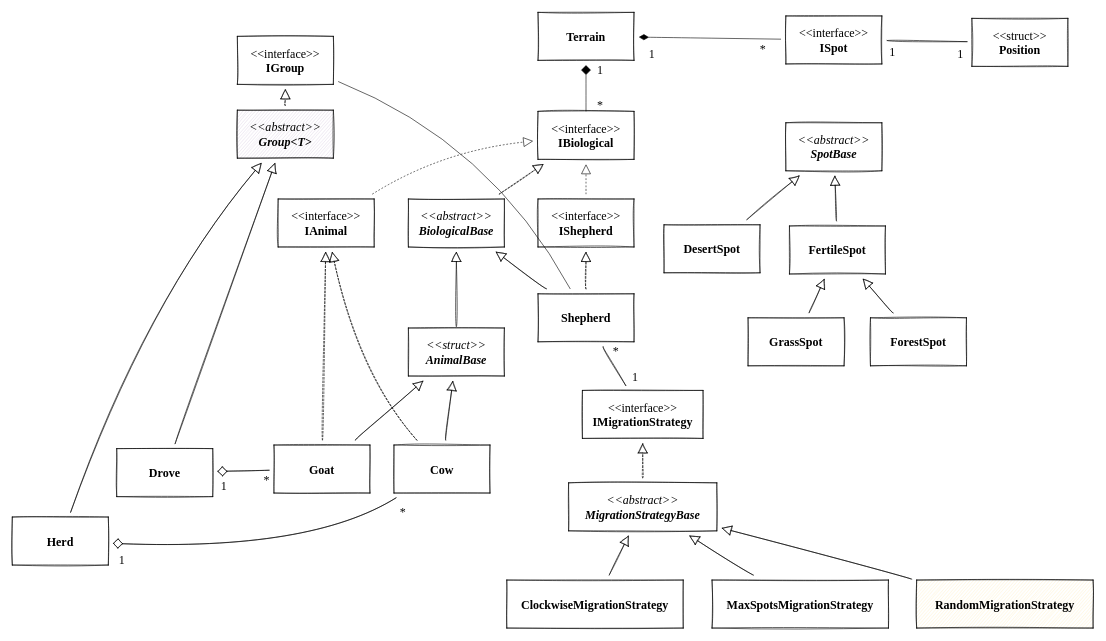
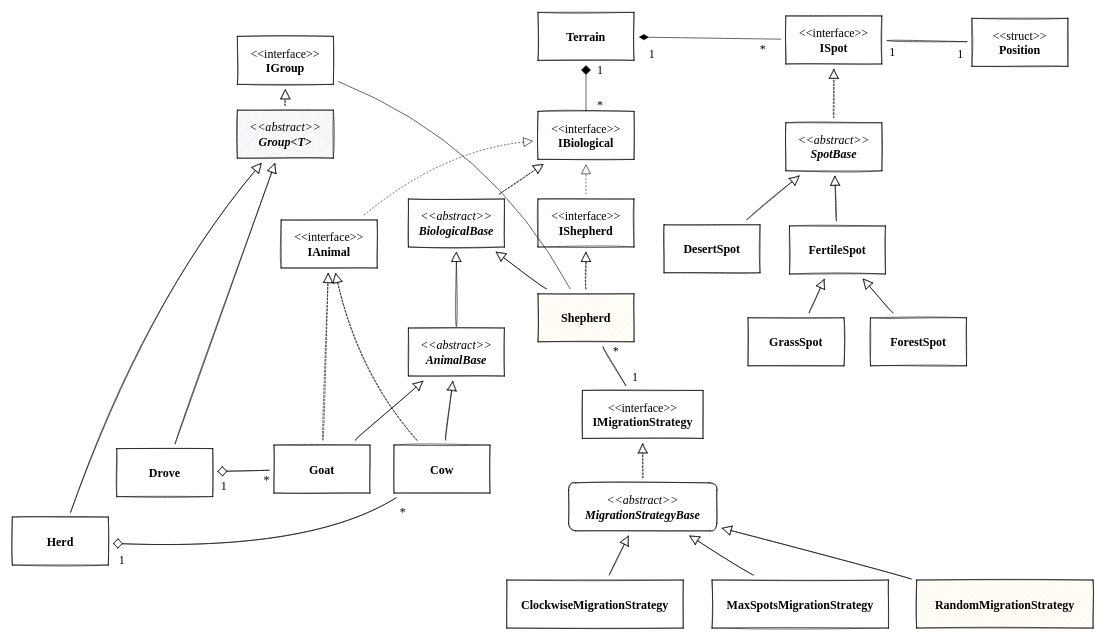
none -> (834, 99)
(326, 223) -> (329, 244)
(586, 318) -> (586, 318)
(456, 352) -> (456, 352)
(643, 507) -> (643, 507)
